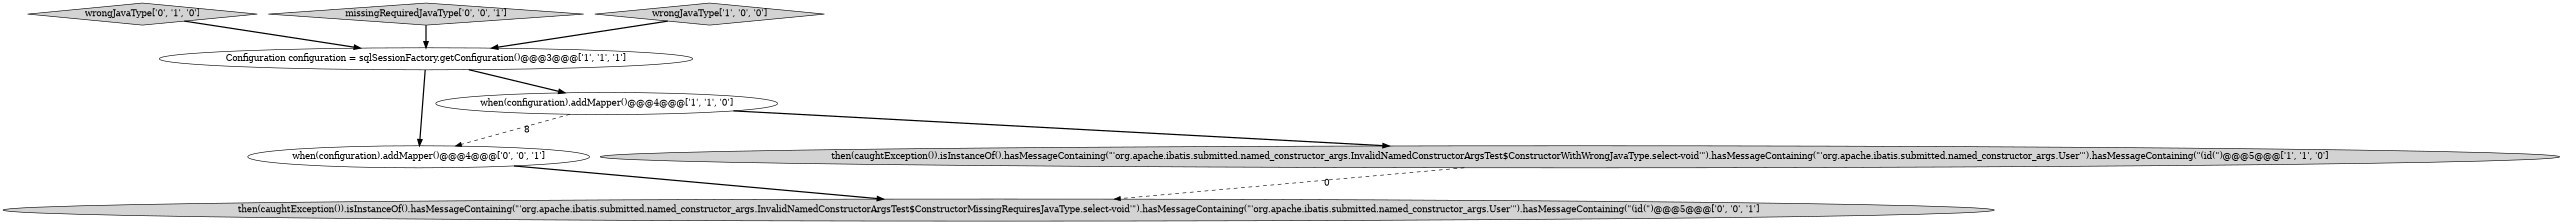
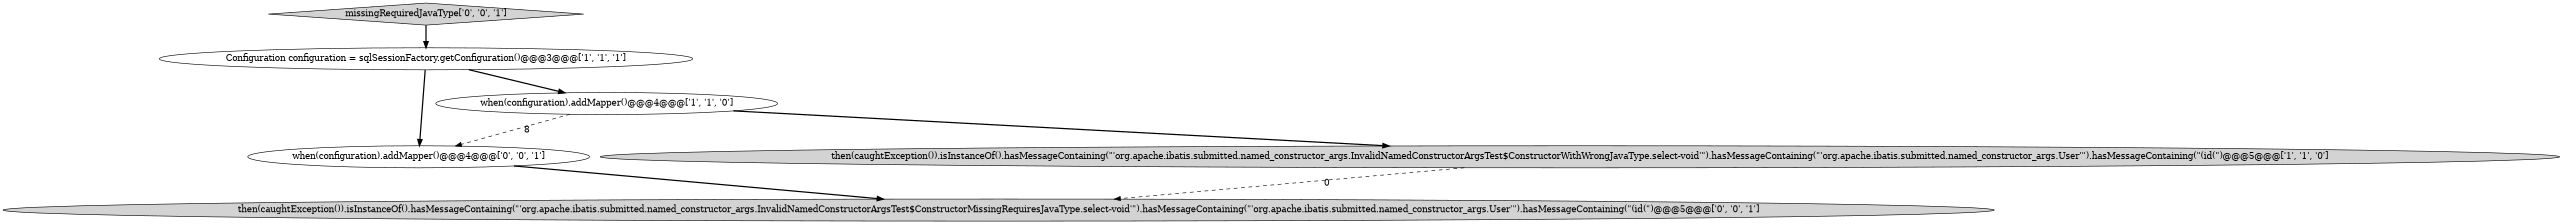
(142, 14) -> none
(710, 14) -> none
